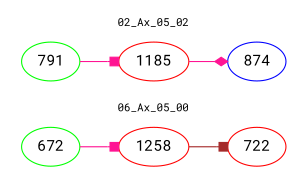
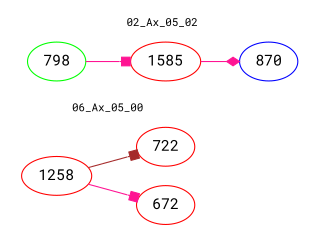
(51, 62) -> (57, 62)
(154, 62) -> (166, 62)
(257, 62) -> (269, 62)
(51, 147) -> (166, 205)
(94, 147) -> (108, 190)
